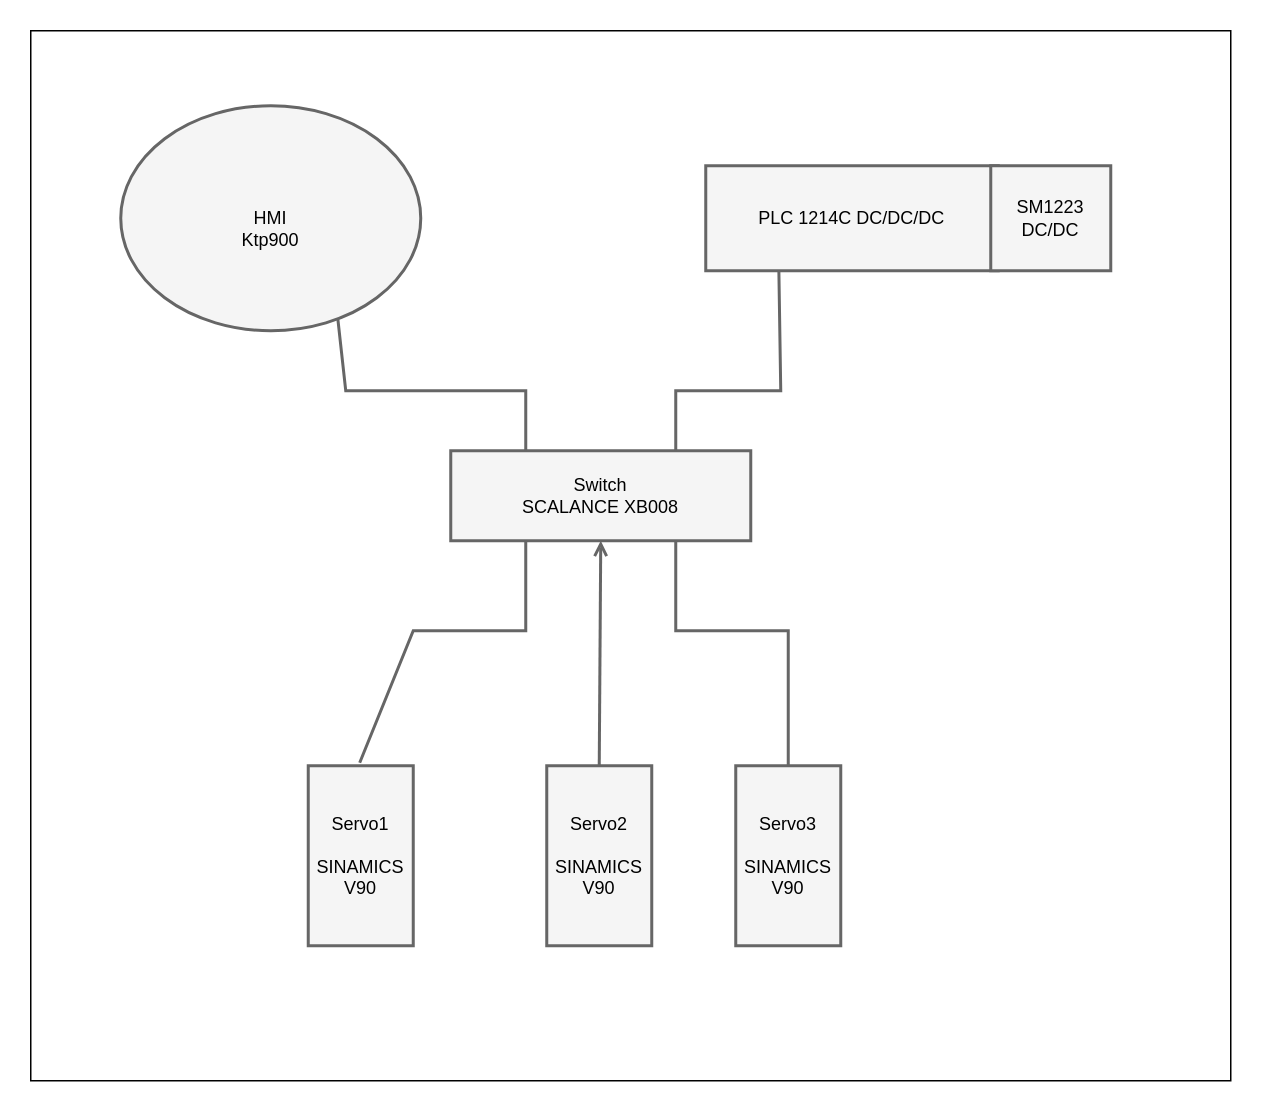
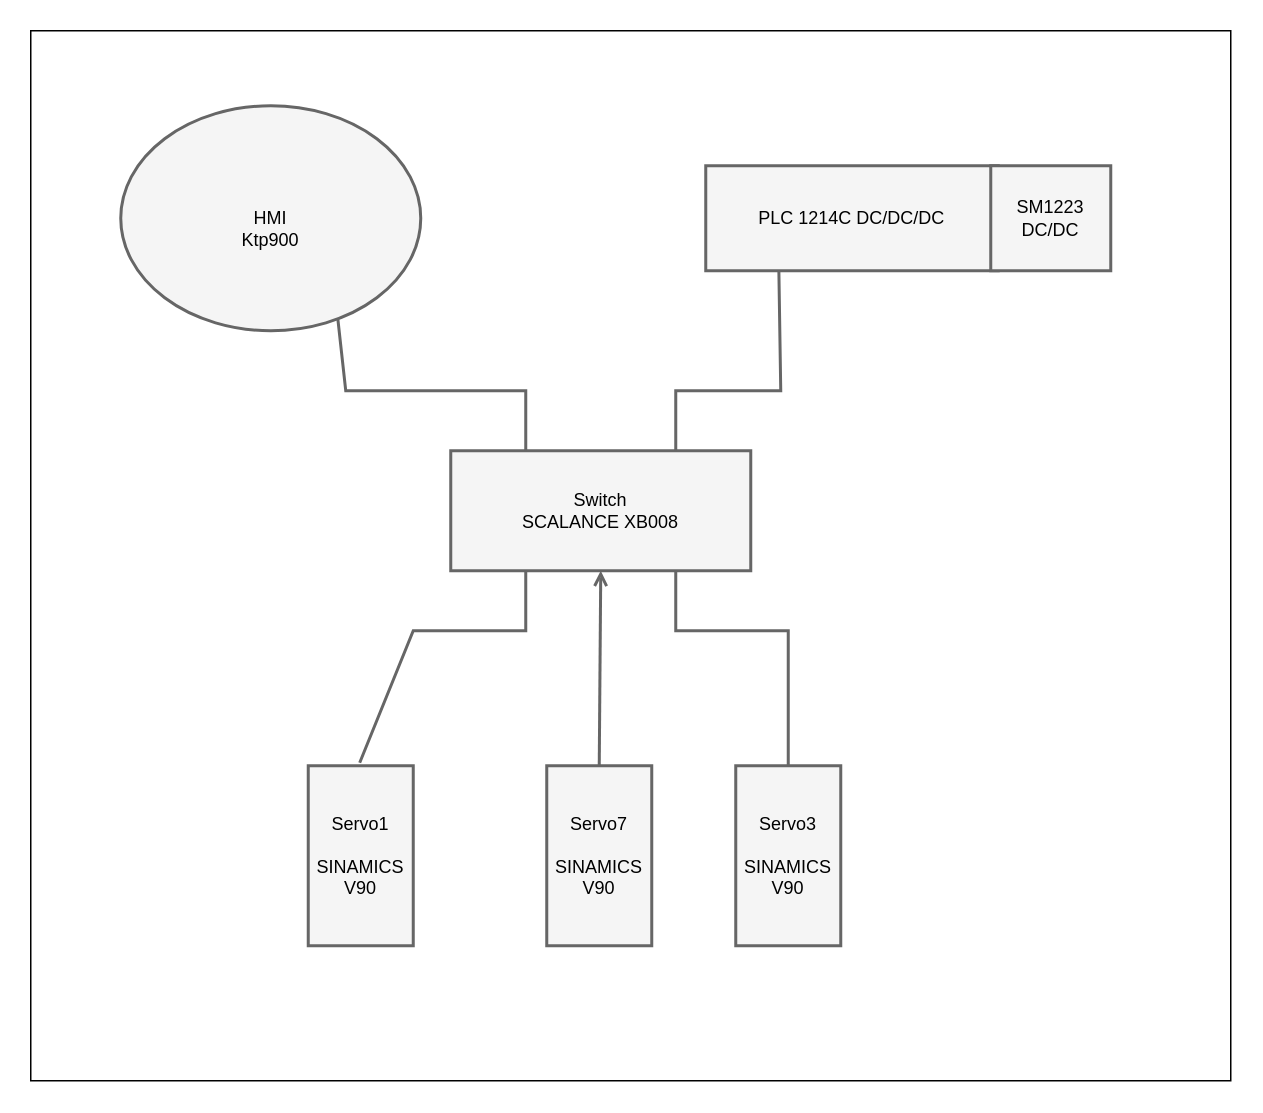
(601, 496) -> (601, 511)
(599, 856) -> (599, 856)
